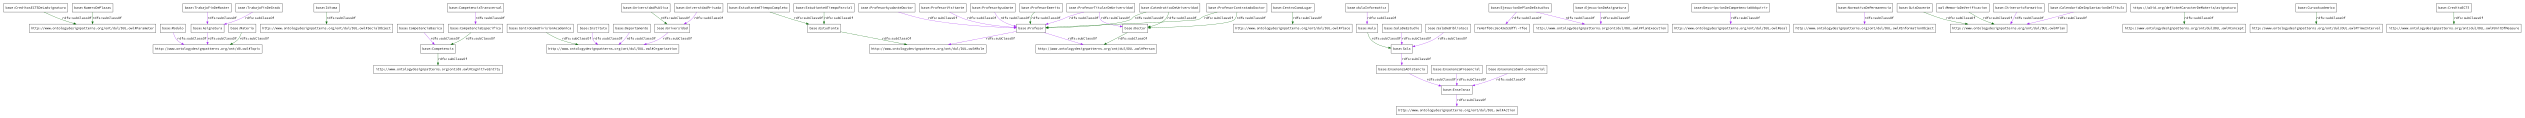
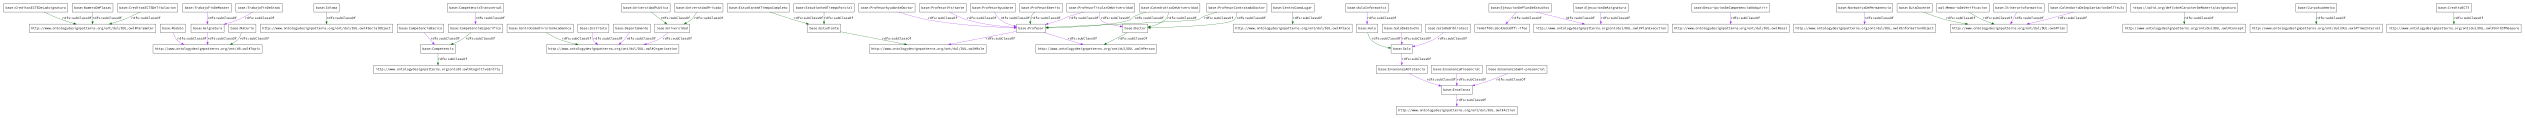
none -> (148, 8)
(692, 18) -> (692, 18)
